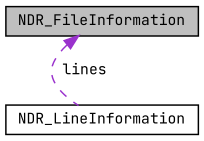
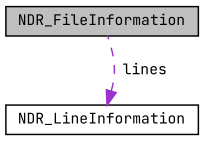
(53, 78) -> (114, 63)
